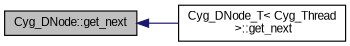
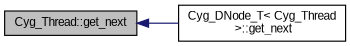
(71, 23) -> (71, 23)
